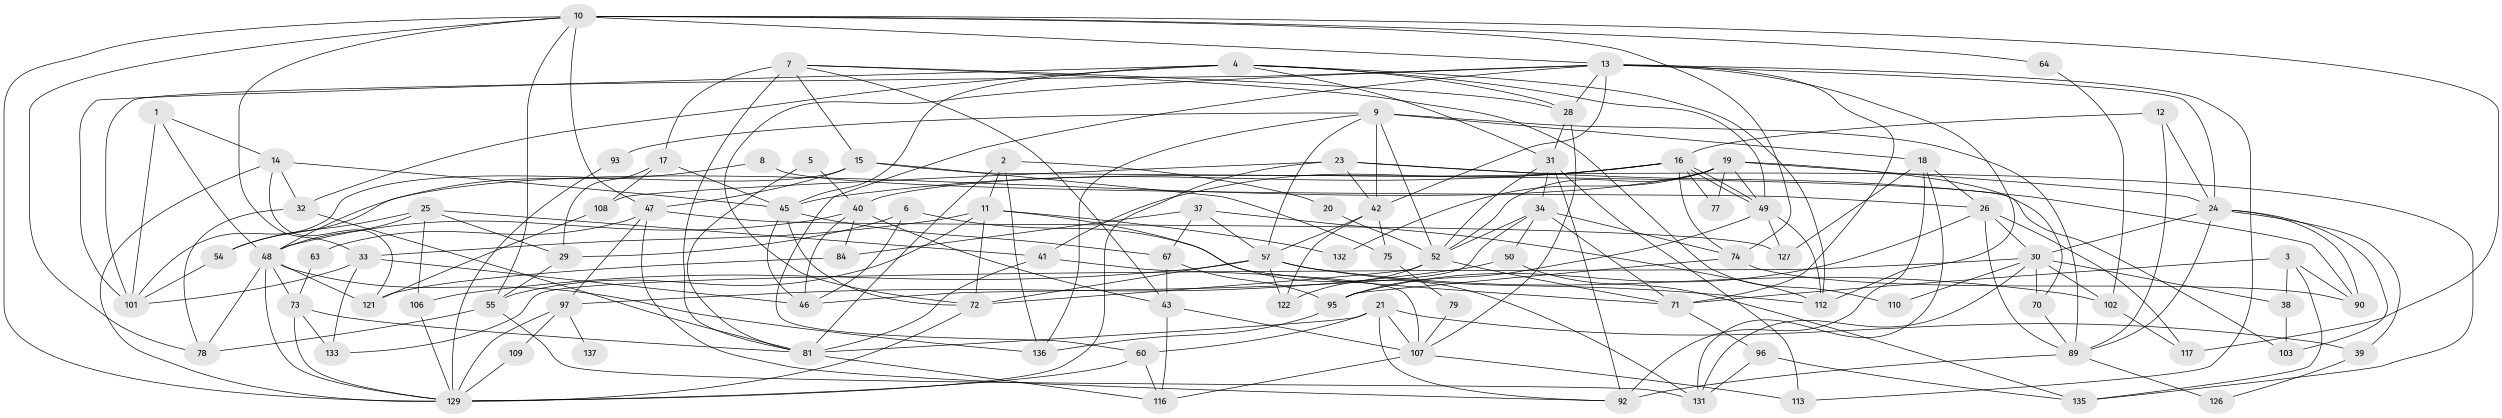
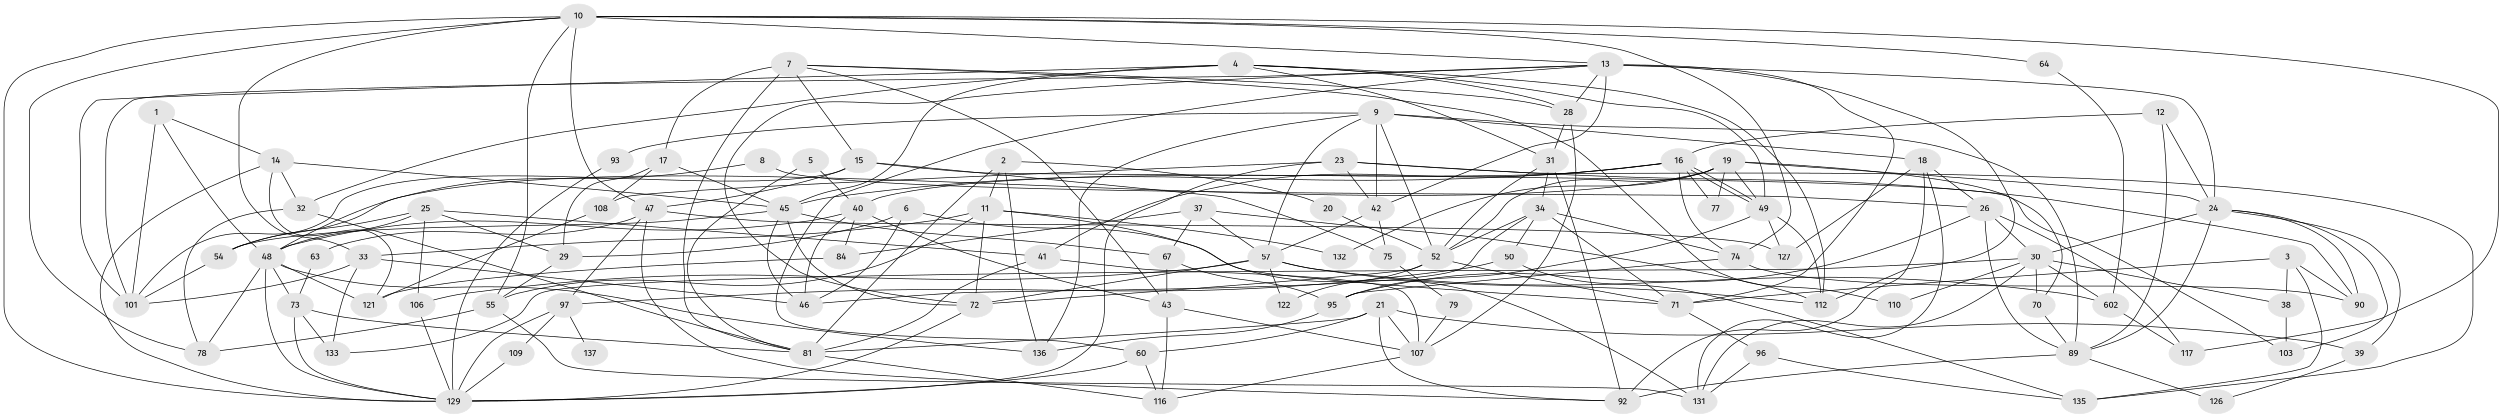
none -> (499, 226)
(1315, 245) -> none
(2111, 305) -> (2111, 305)
(1798, 402) -> none
